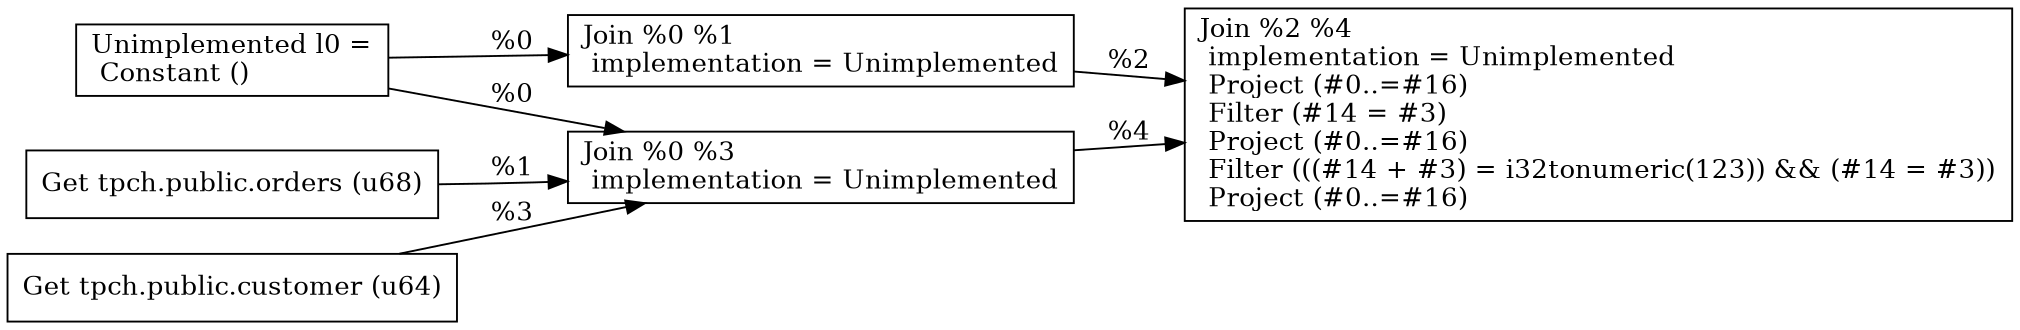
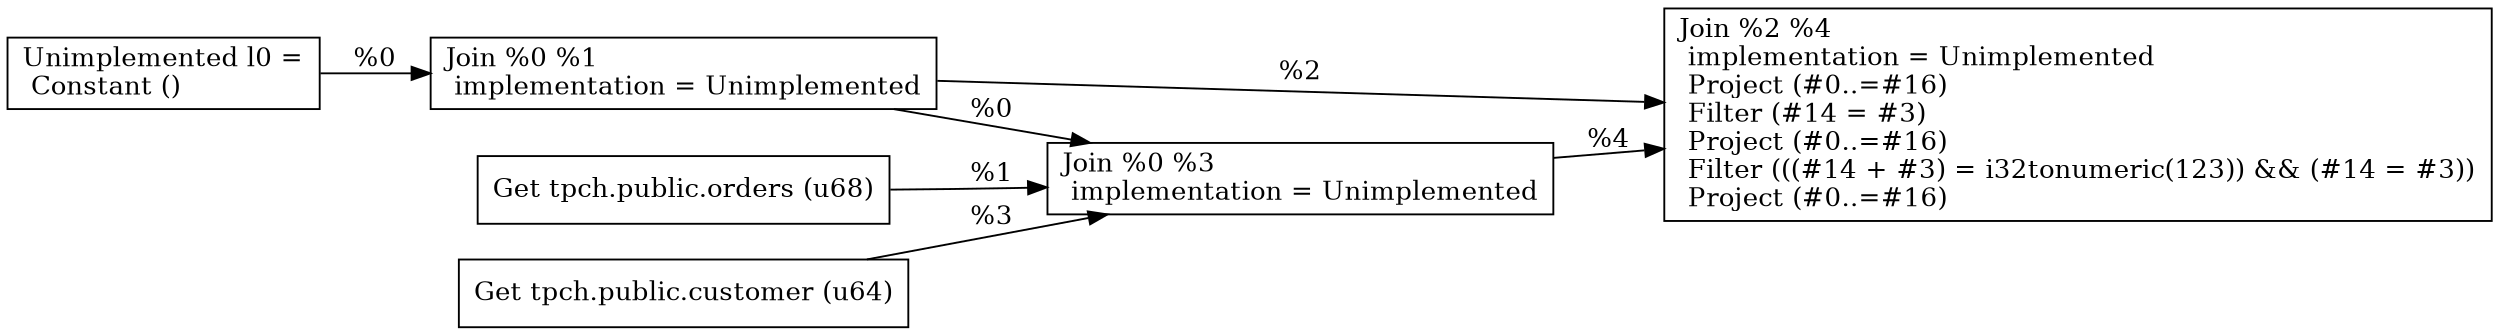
(497, 108) -> (983, 124)
